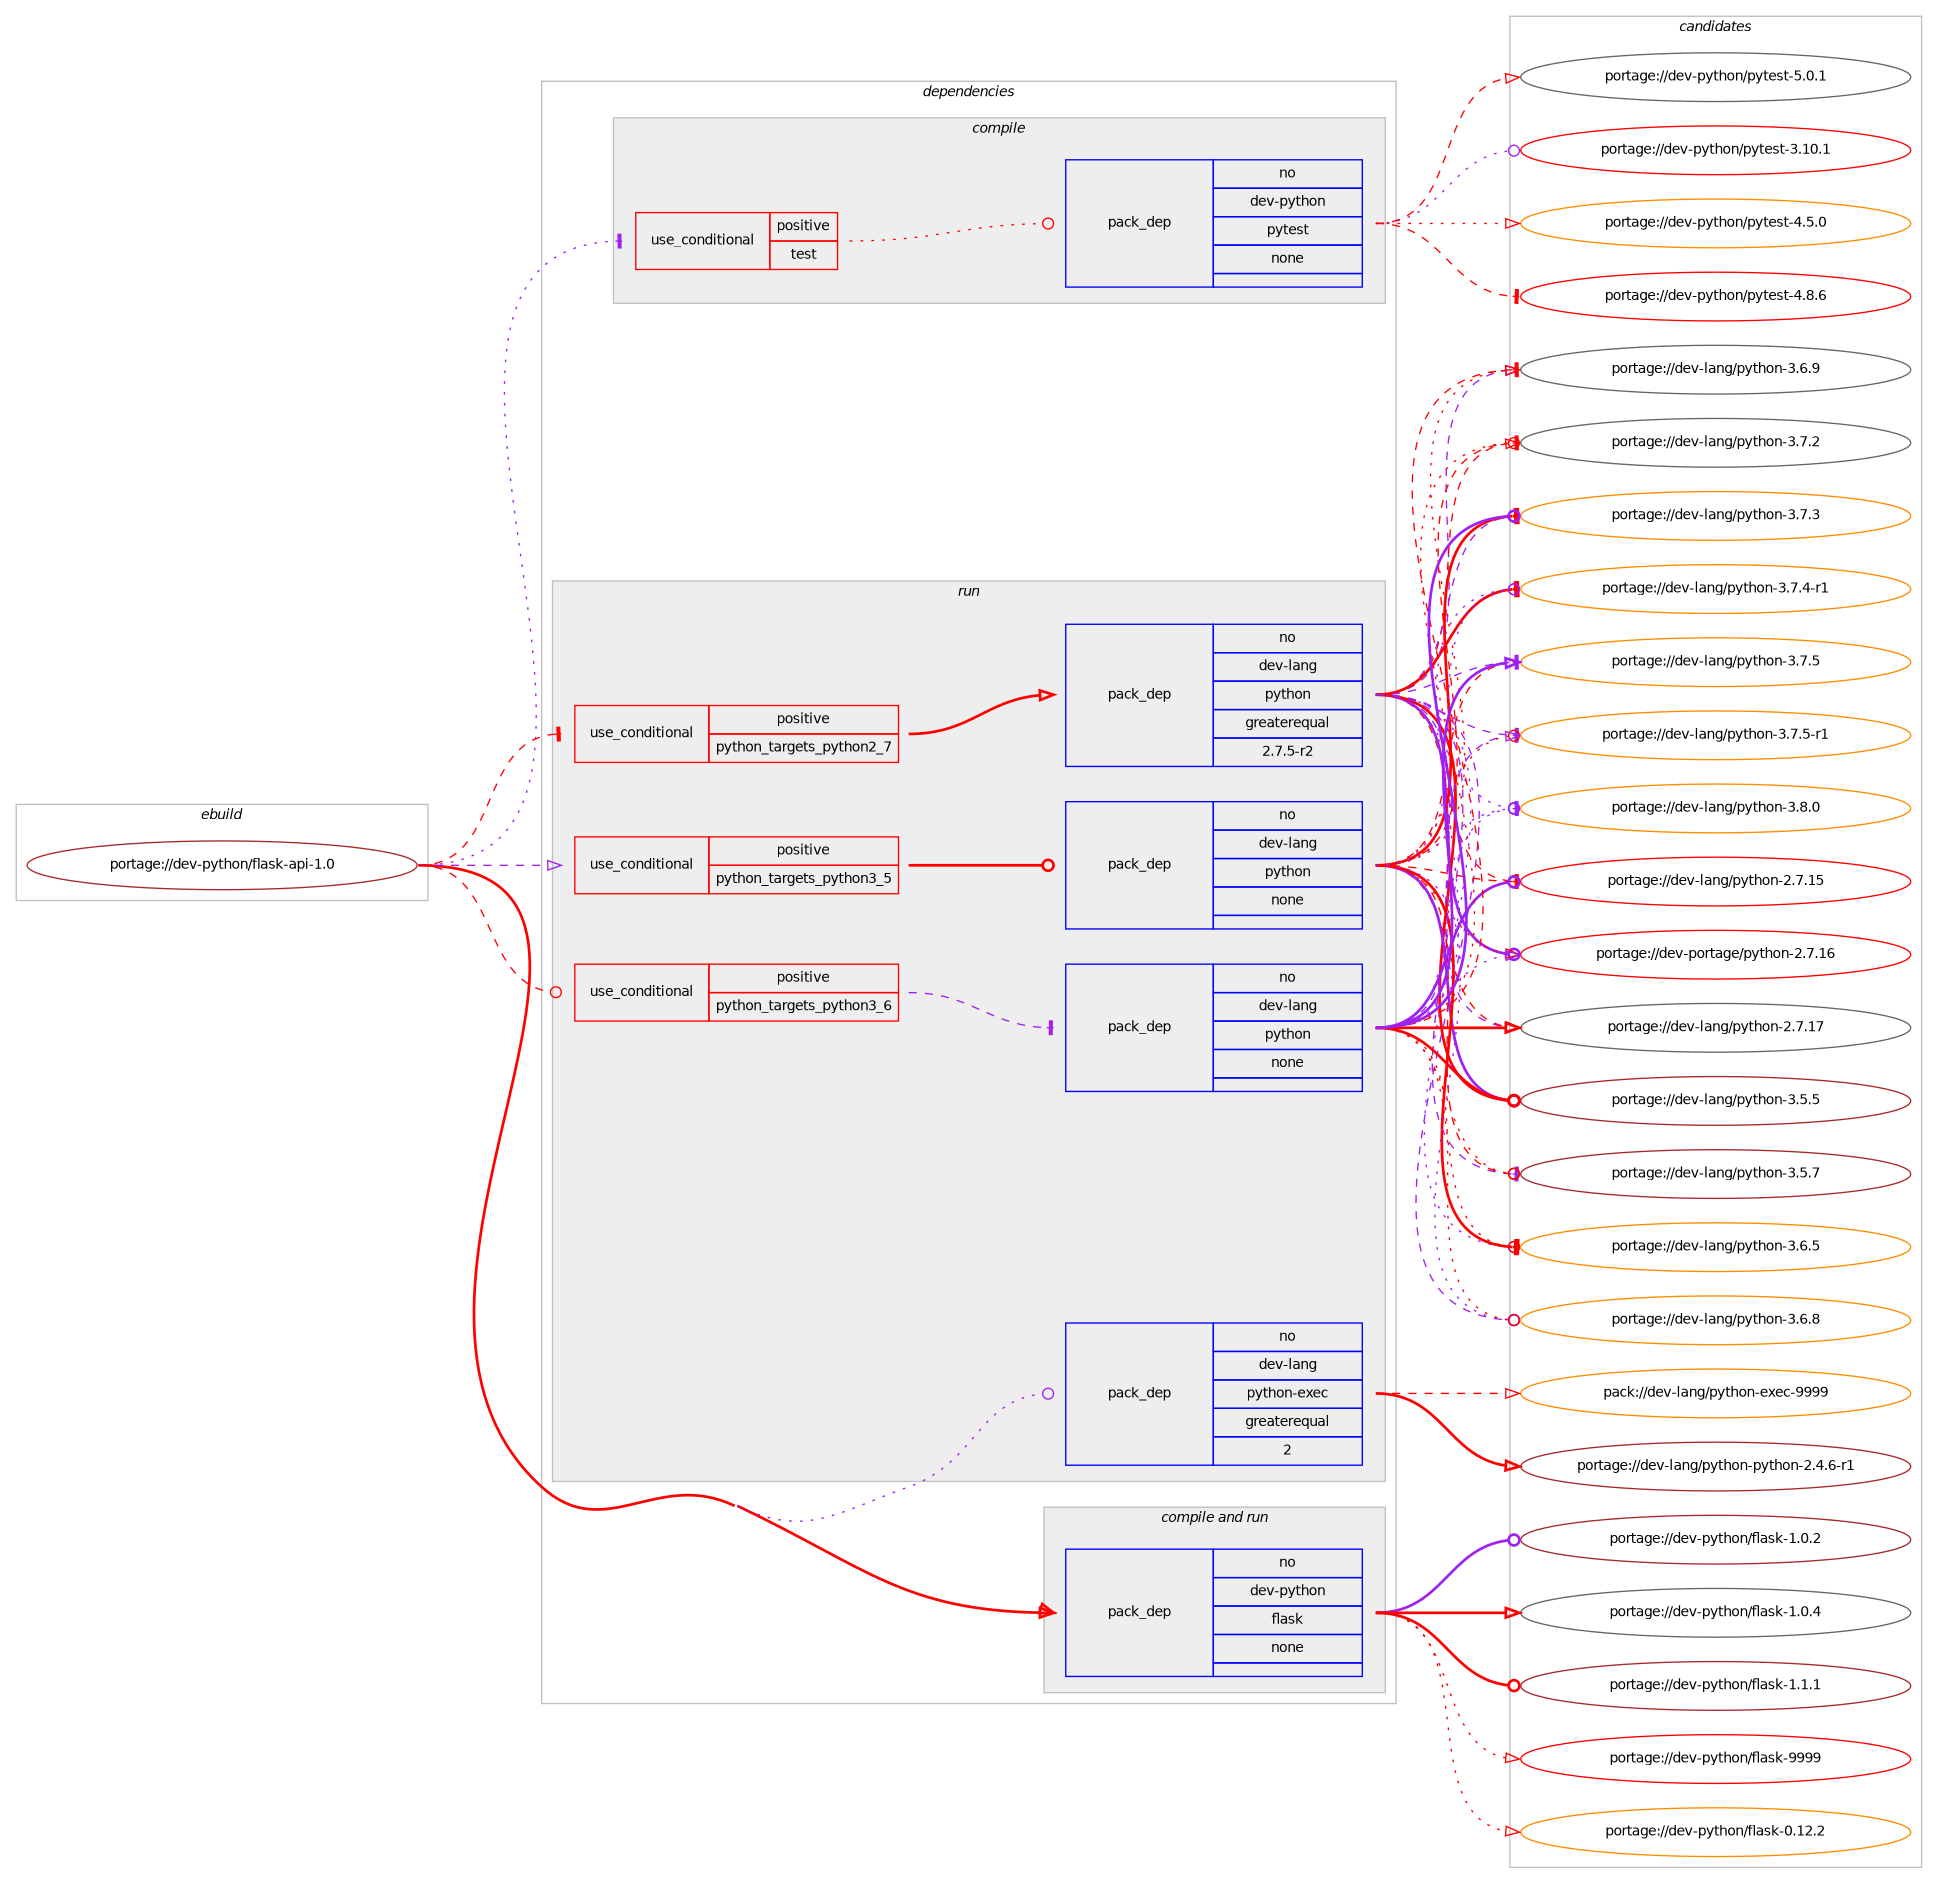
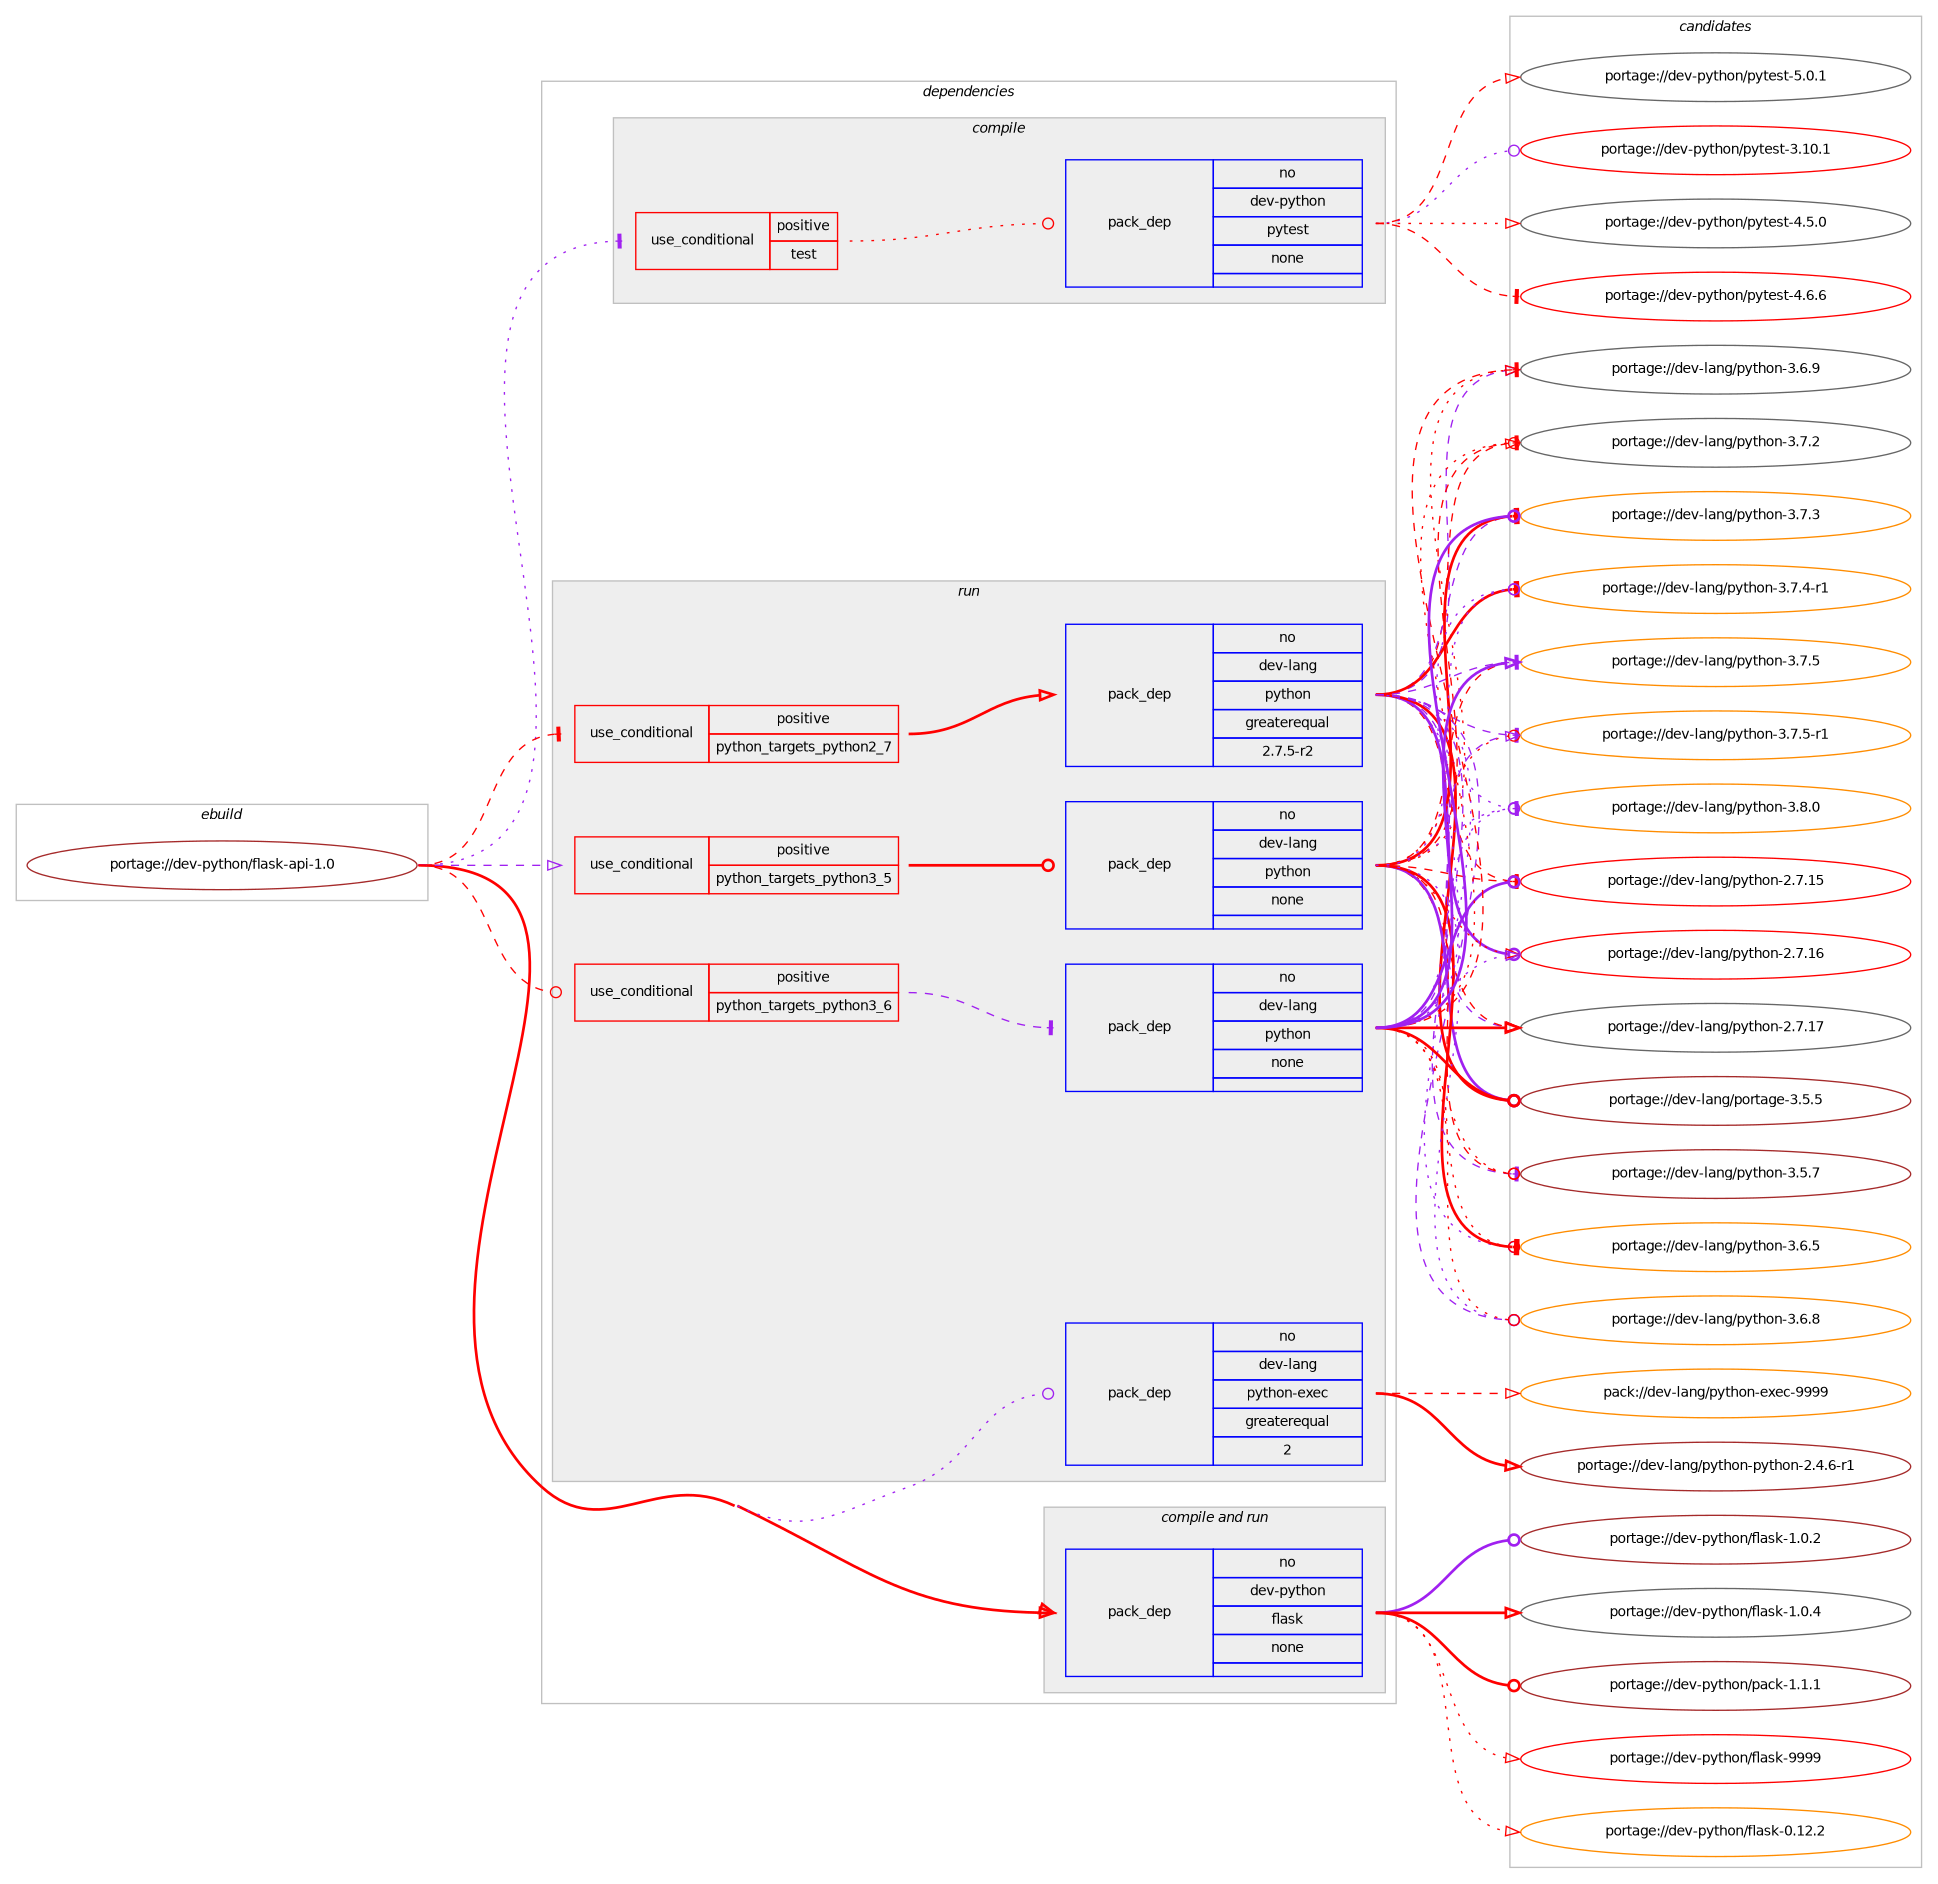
(1716, 223) -> (1716, 223)
(1716, 297) -> (1716, 297)
(1716, 955) -> (1716, 955)
(1716, 1101) -> (1716, 1101)
(1716, 1686) -> (1716, 1686)
